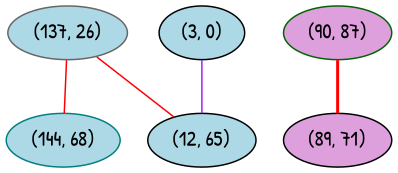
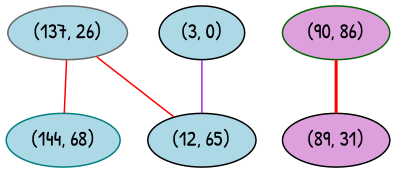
(338, 33) -> (336, 33)
(338, 140) -> (336, 140)
